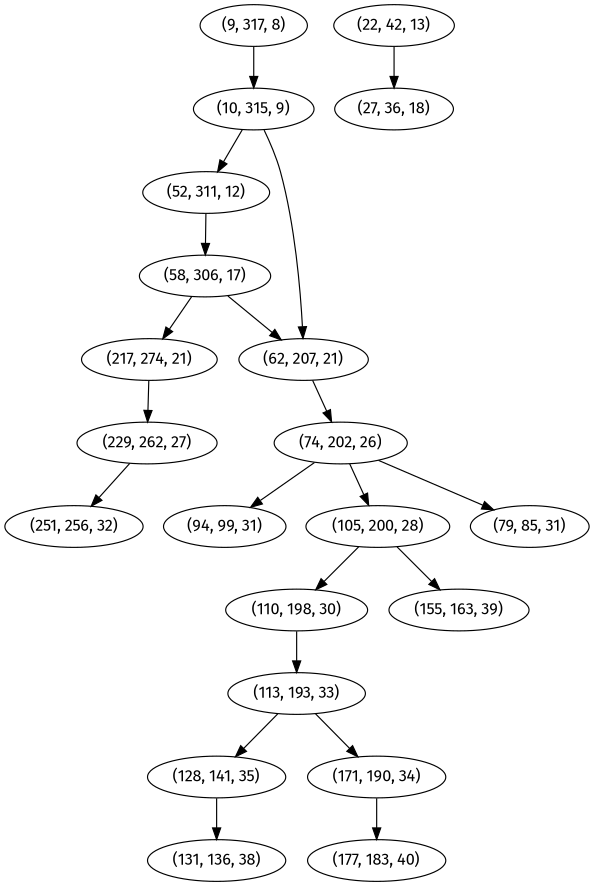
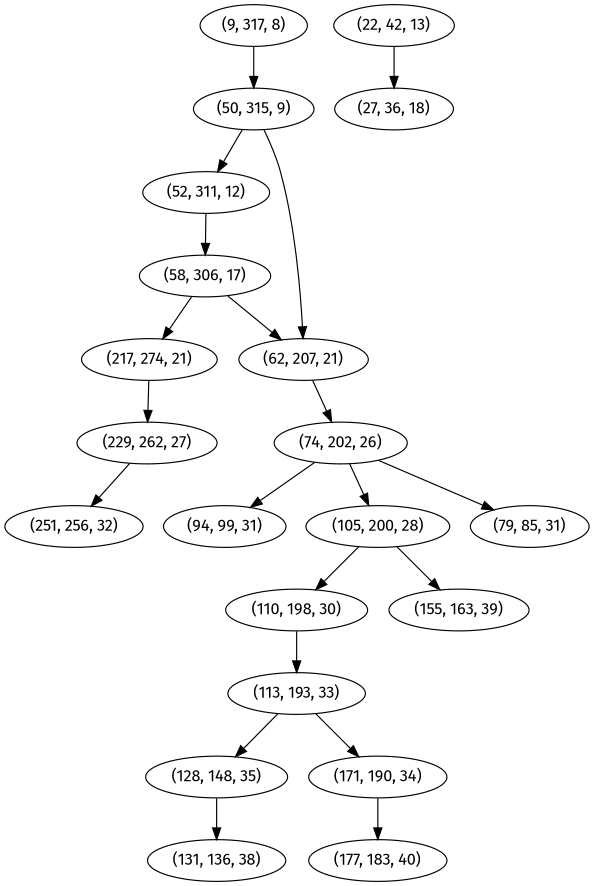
(254, 109) -> (254, 109)
(217, 777) -> (217, 777)
